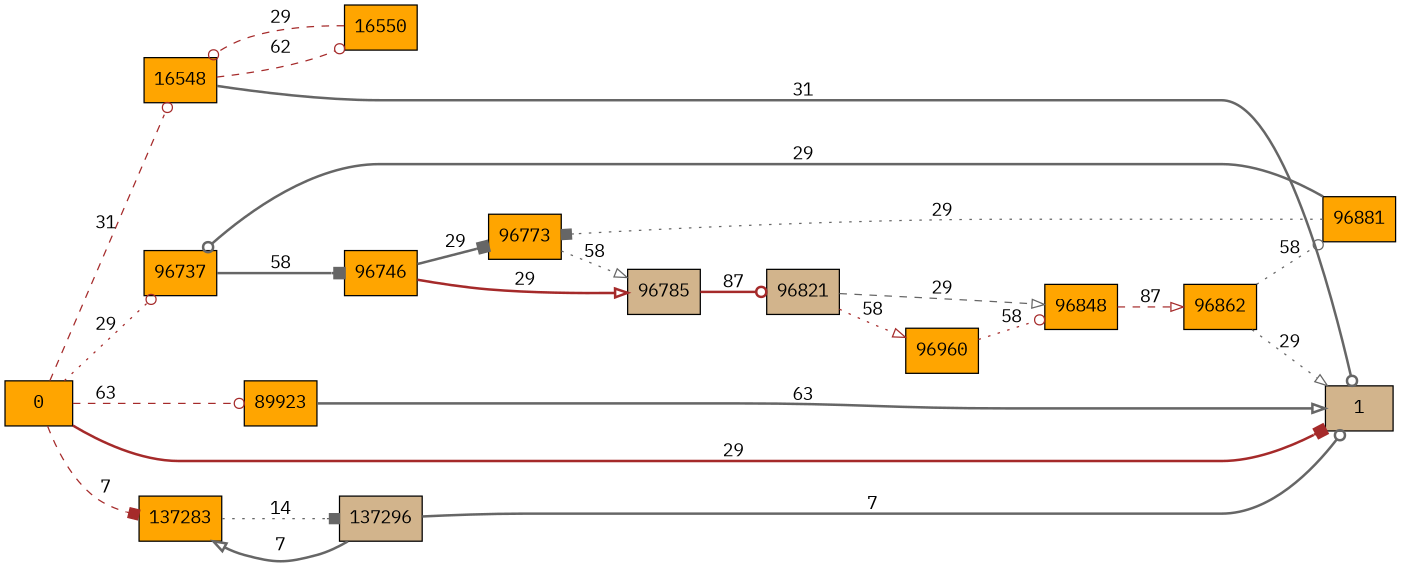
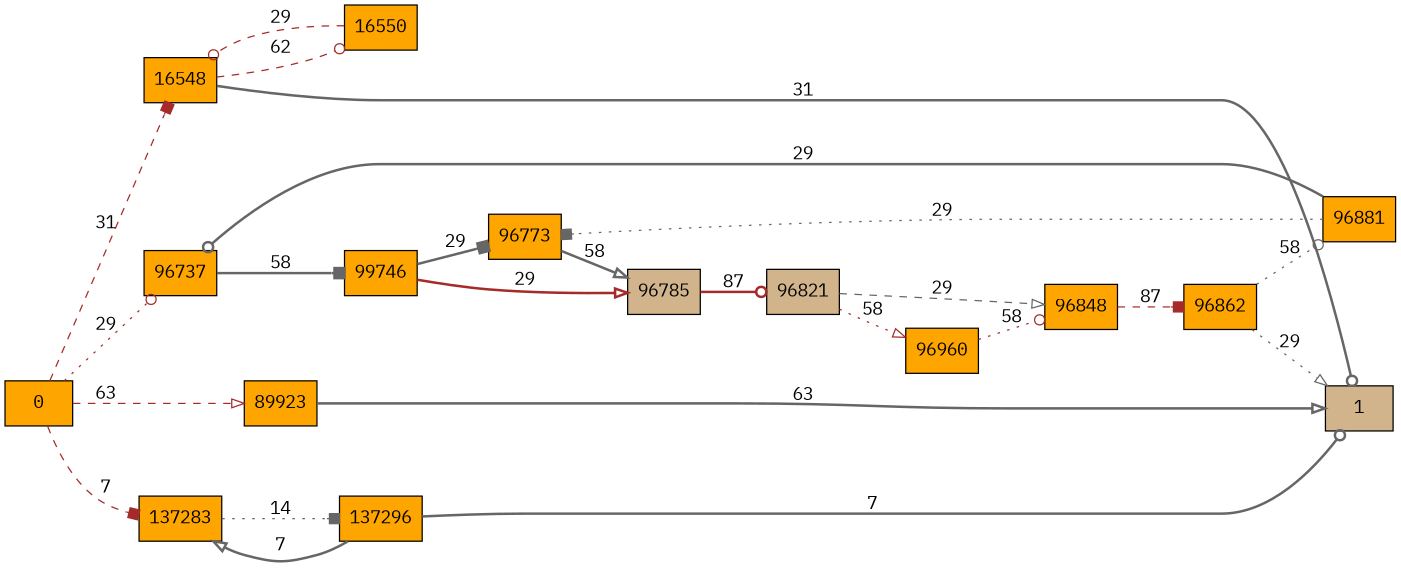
(107, 248) -> (107, 248)
(588, 262) -> (588, 262)
(381, 273) -> (381, 273)
(1144, 307) -> (1144, 307)
(153, 403) -> (153, 403)
(692, 461) -> none
(381, 519) -> (381, 519)
